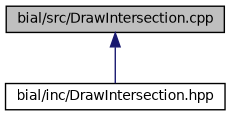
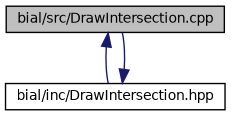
none -> (124, 51)
